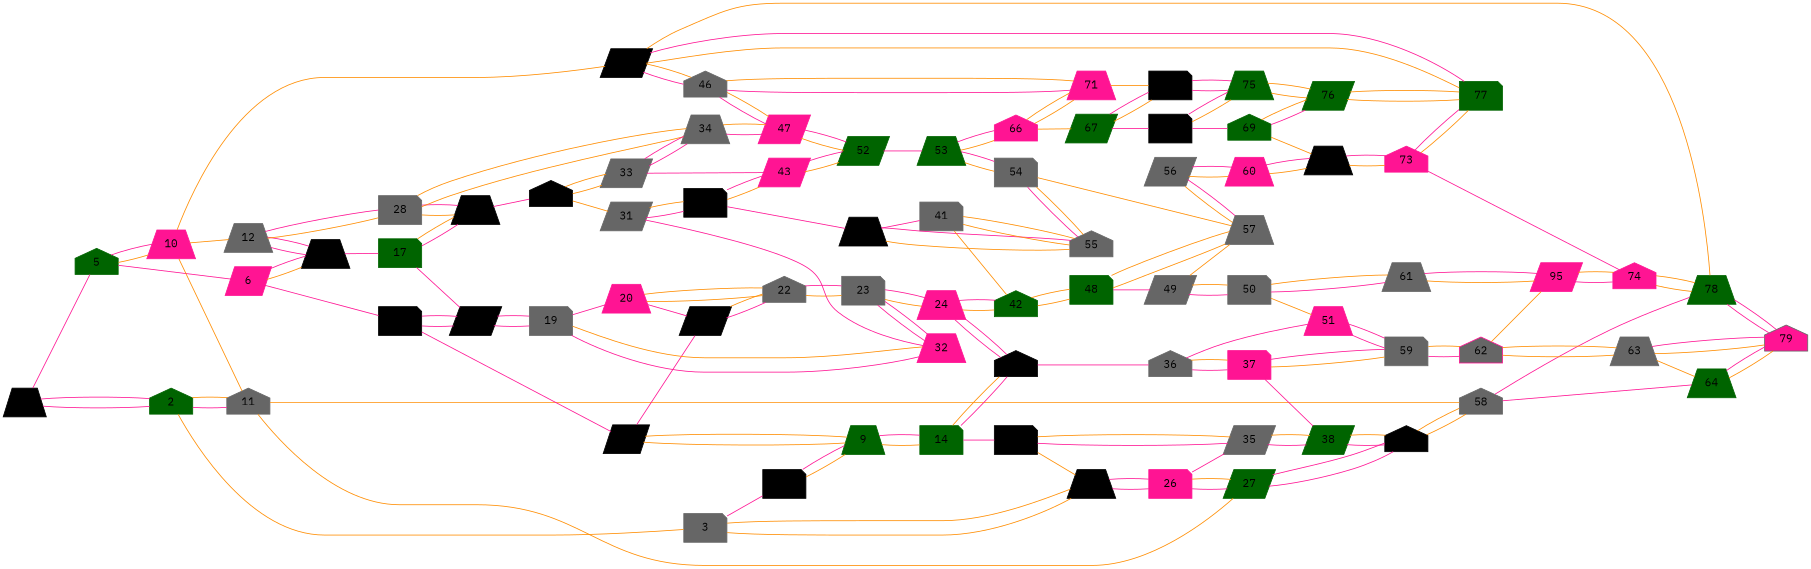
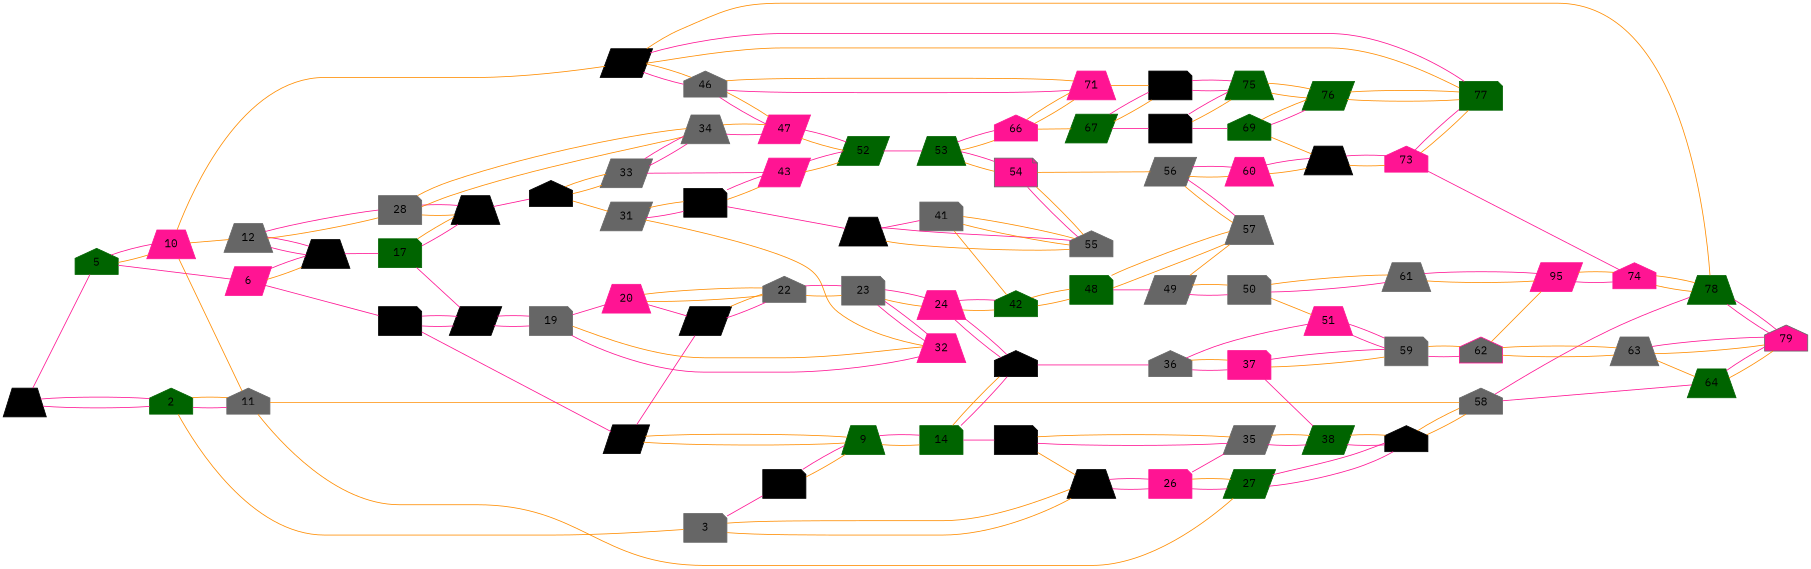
(1016, 172) -> (1016, 172)
(1135, 202) -> (1094, 172)
(797, 262) -> (797, 262)
